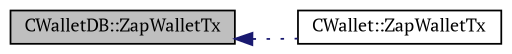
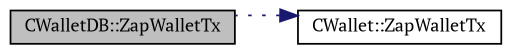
(275, 39) -> (257, 15)
